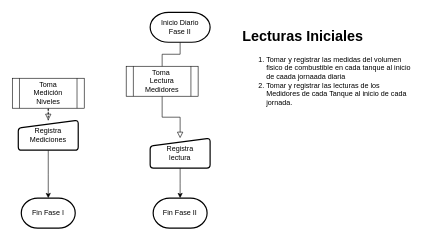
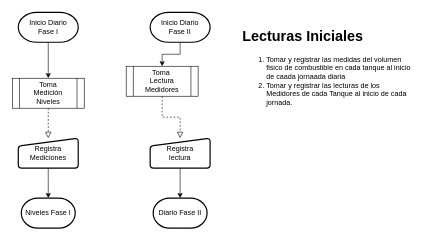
none -> (48, 27)
(162, 62) -> (162, 60)
none -> (48, 72)
(167, 117) -> (167, 117)
(48, 135) -> (48, 153)
(48, 213) -> (48, 213)
(180, 213) -> (180, 213)
